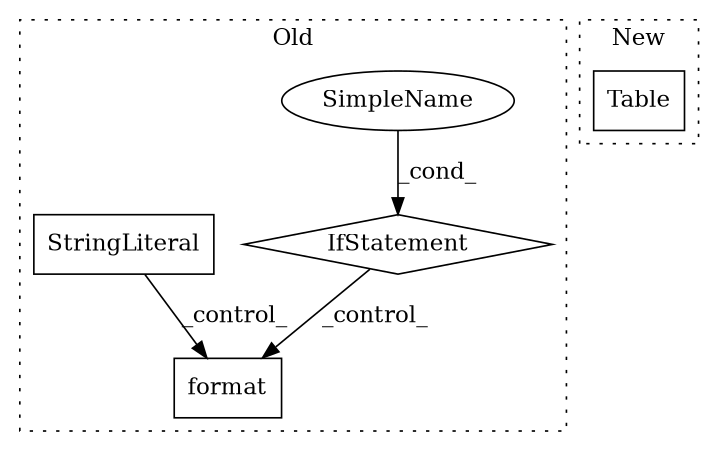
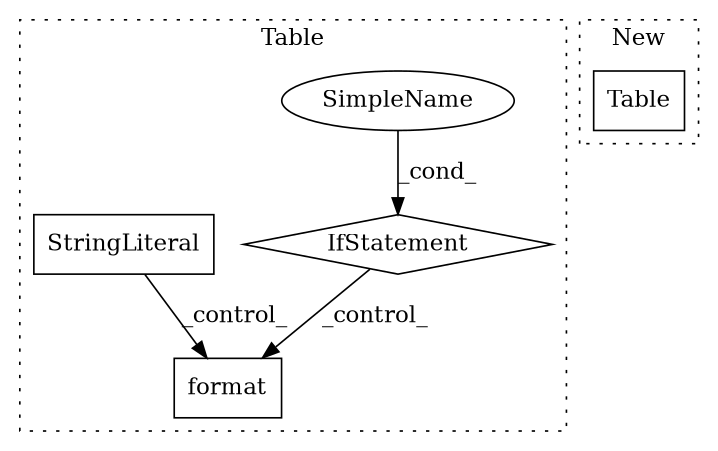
(293, 39) -> (293, 39)
